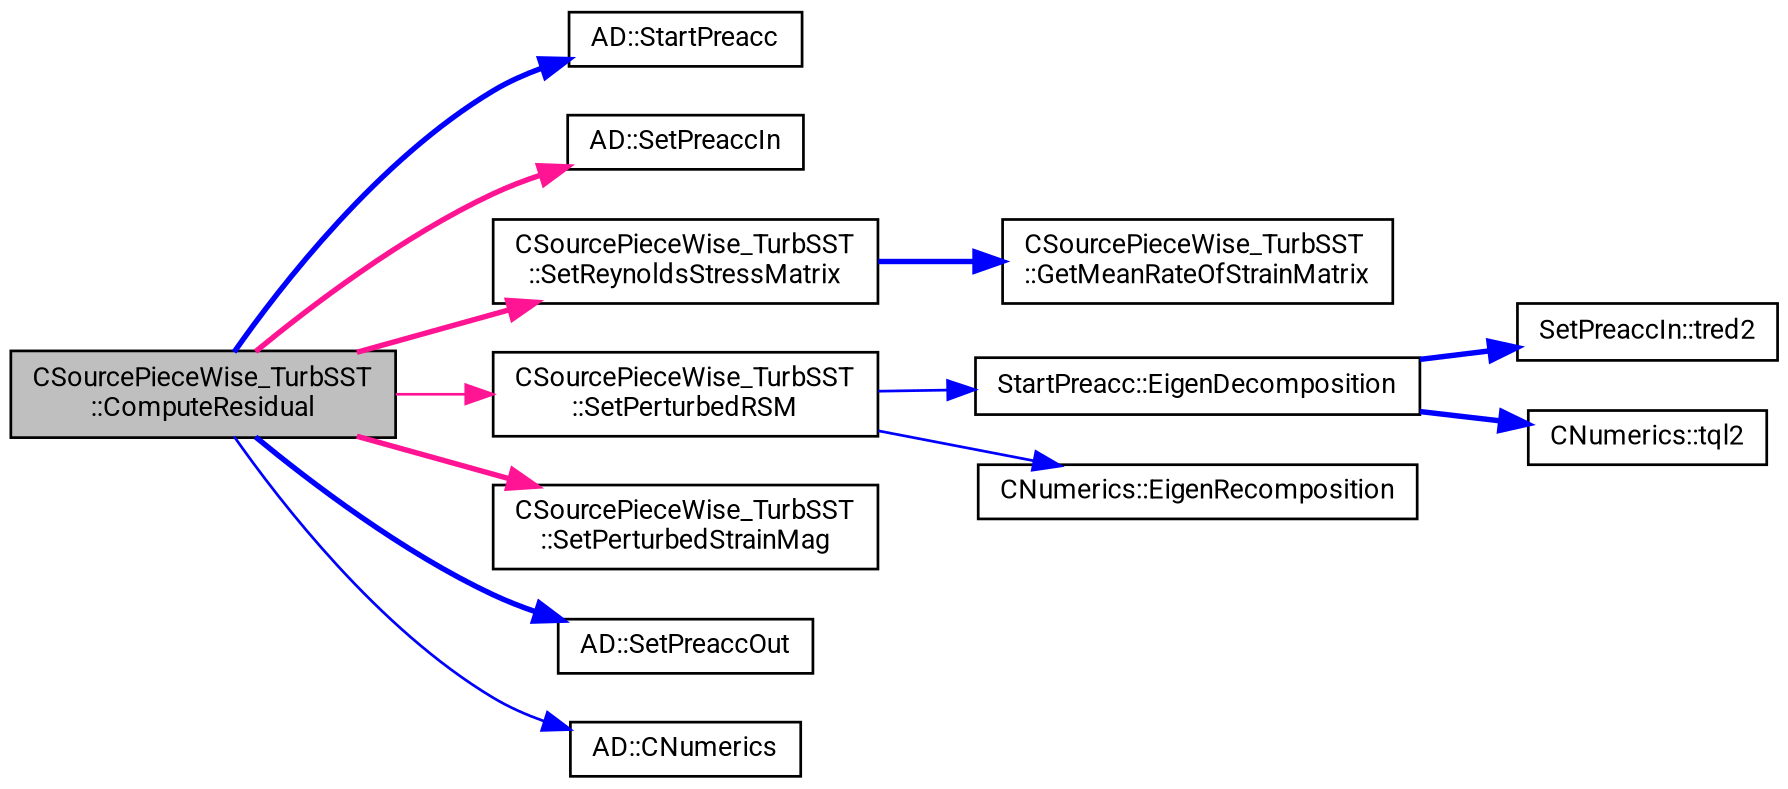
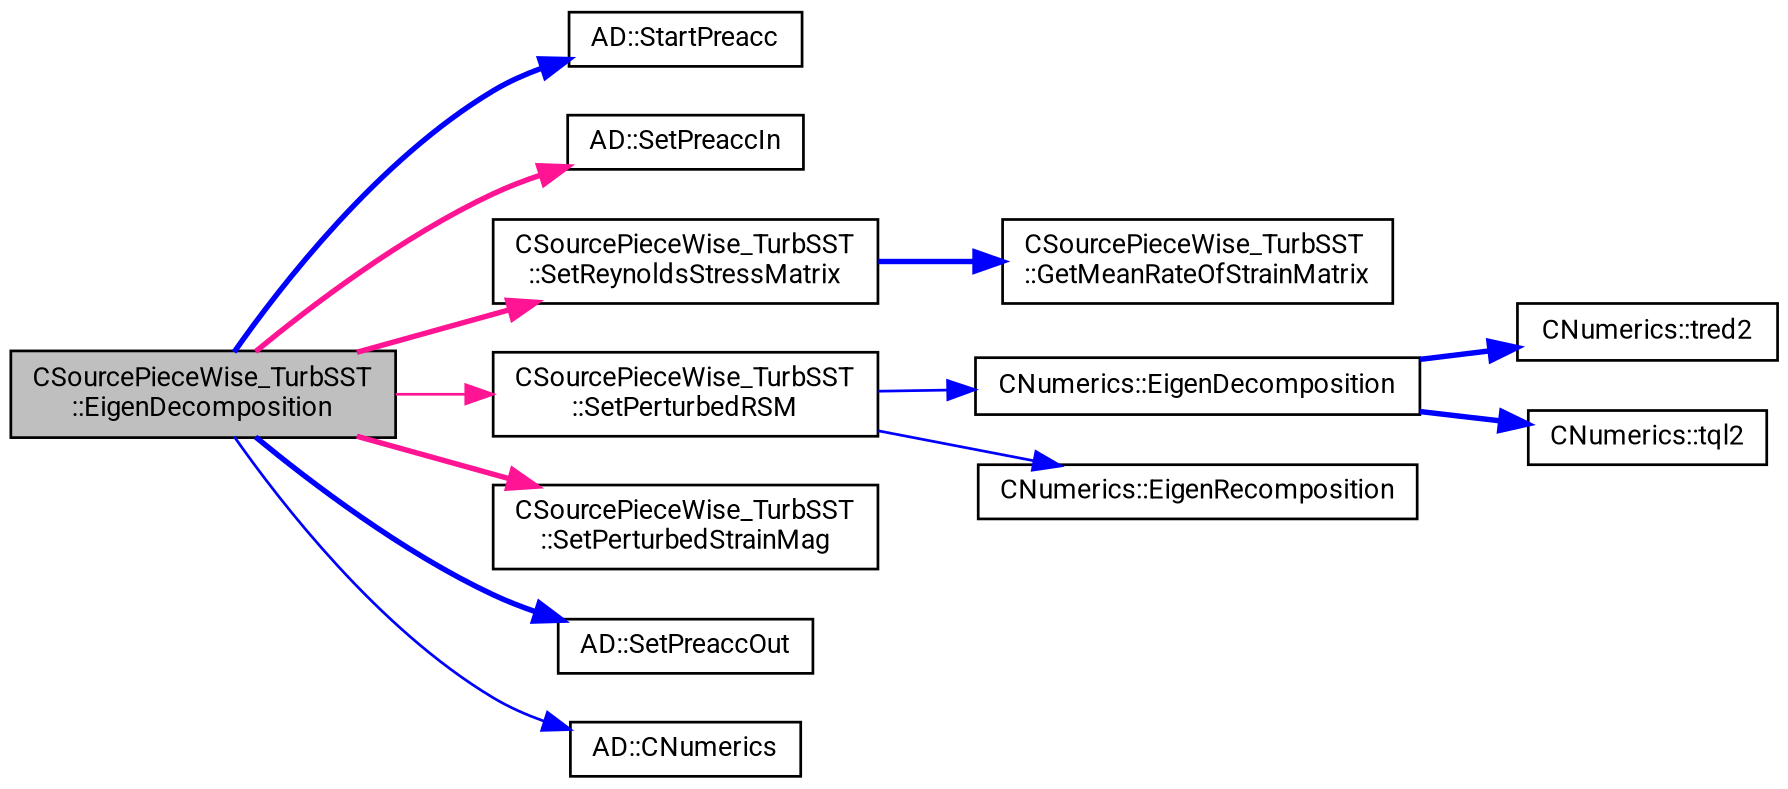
(1648, 332) -> (1648, 332)
(1198, 386) -> (1198, 386)
(203, 394) -> (203, 394)
